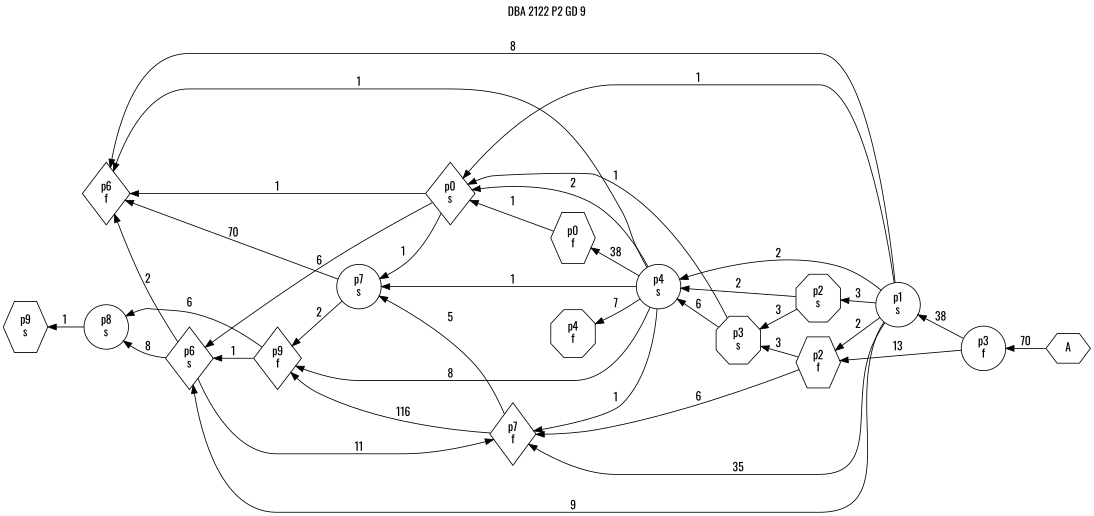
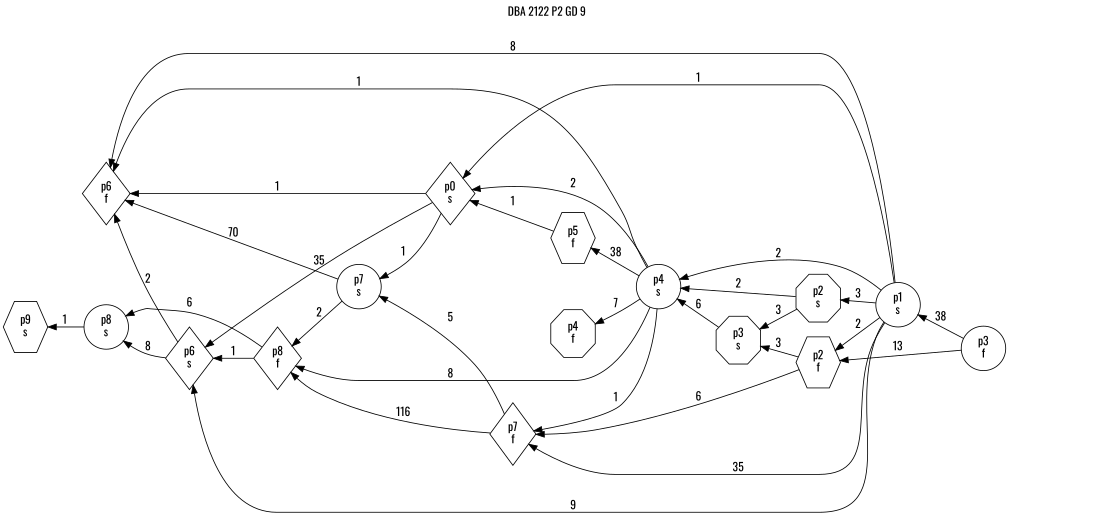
(629, 194) -> none
(573, 238) -> (573, 238)
(319, 261) -> (319, 261)
(513, 287) -> none
(1068, 348) -> none
(278, 358) -> (278, 358)
(324, 454) -> none
